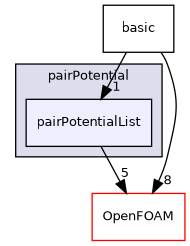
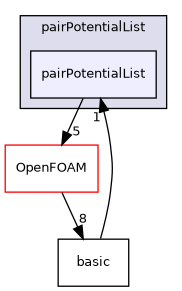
(89, 76) -> (93, 28)
(175, 117) -> (70, 210)
